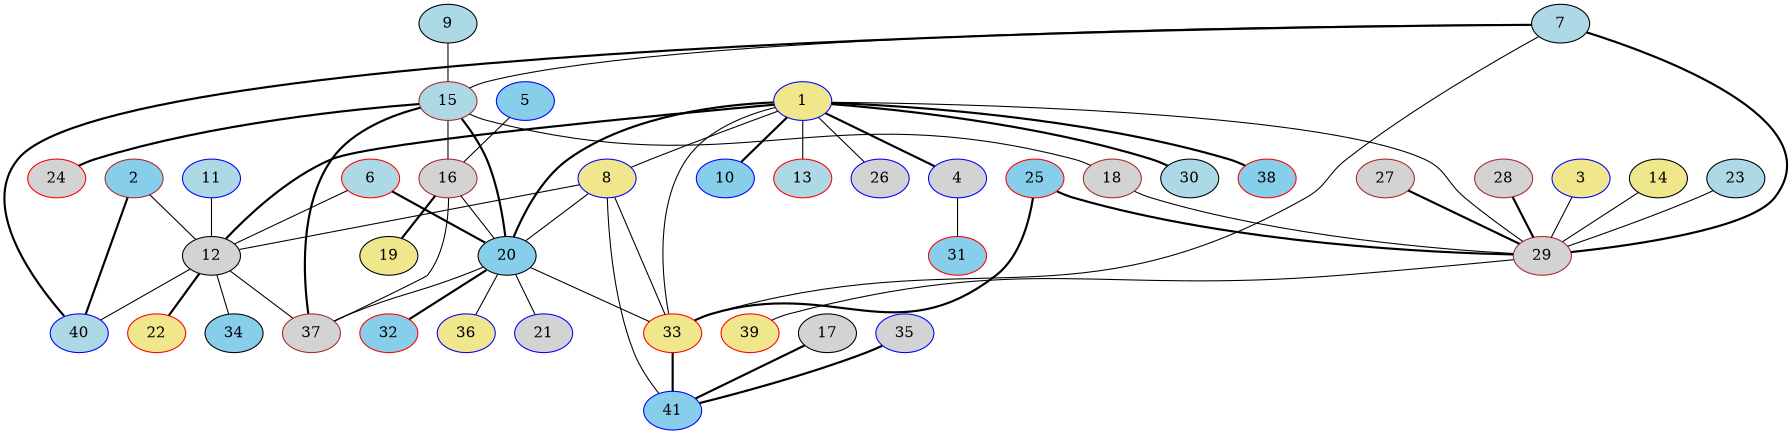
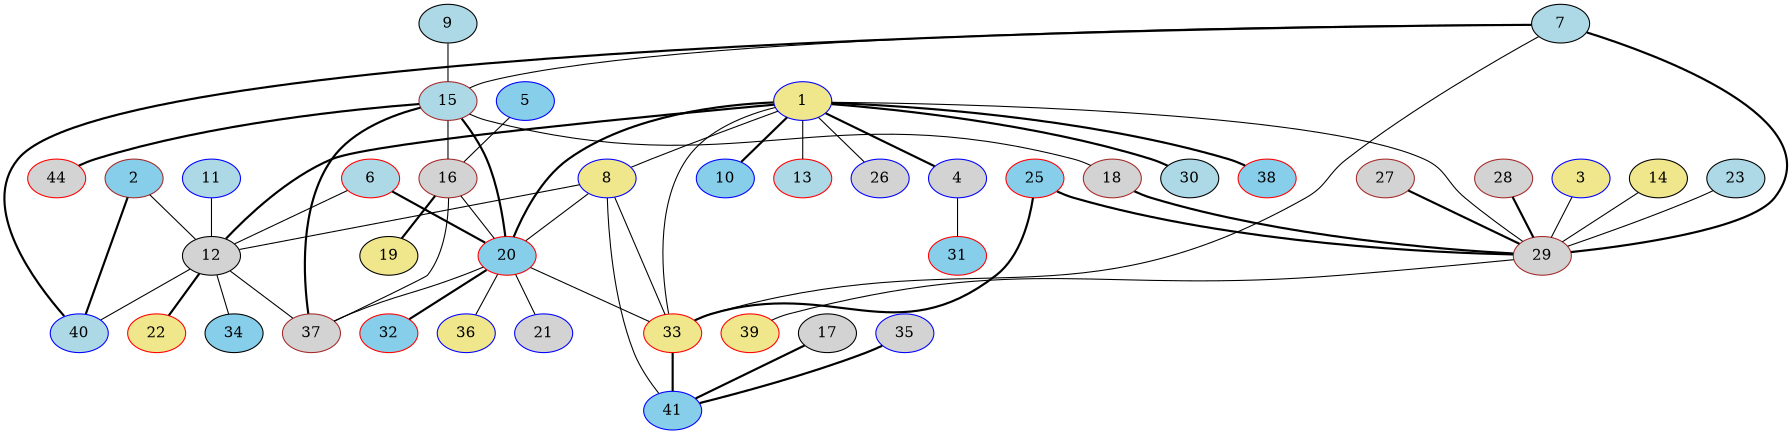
(57, 178) -> (57, 178)
(1322, 234) -> (1322, 234)
(507, 256) -> (507, 256)
